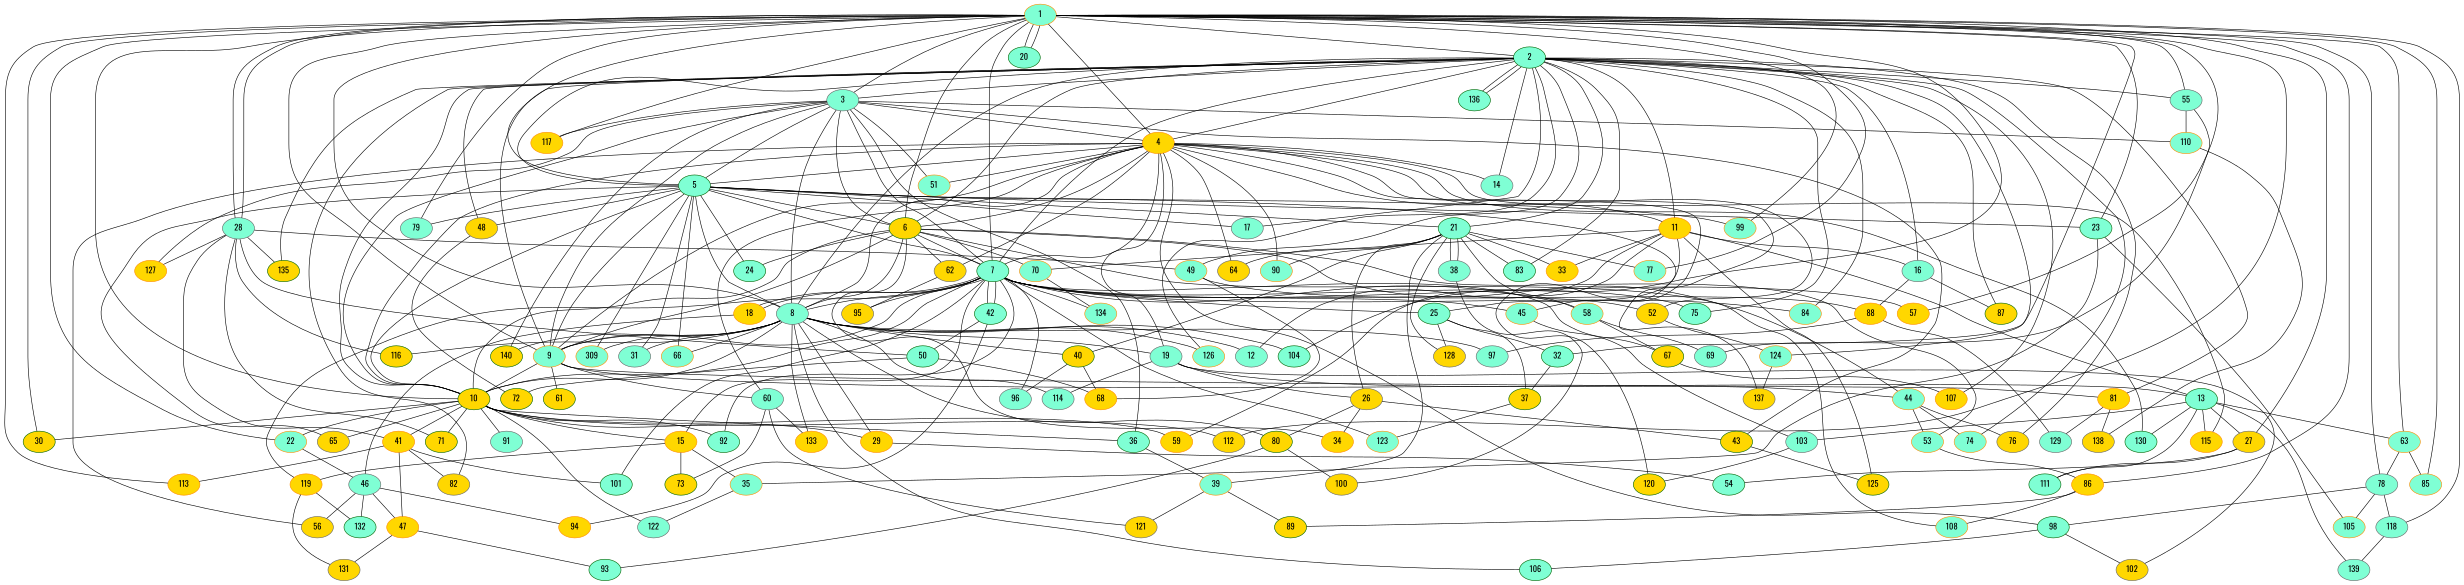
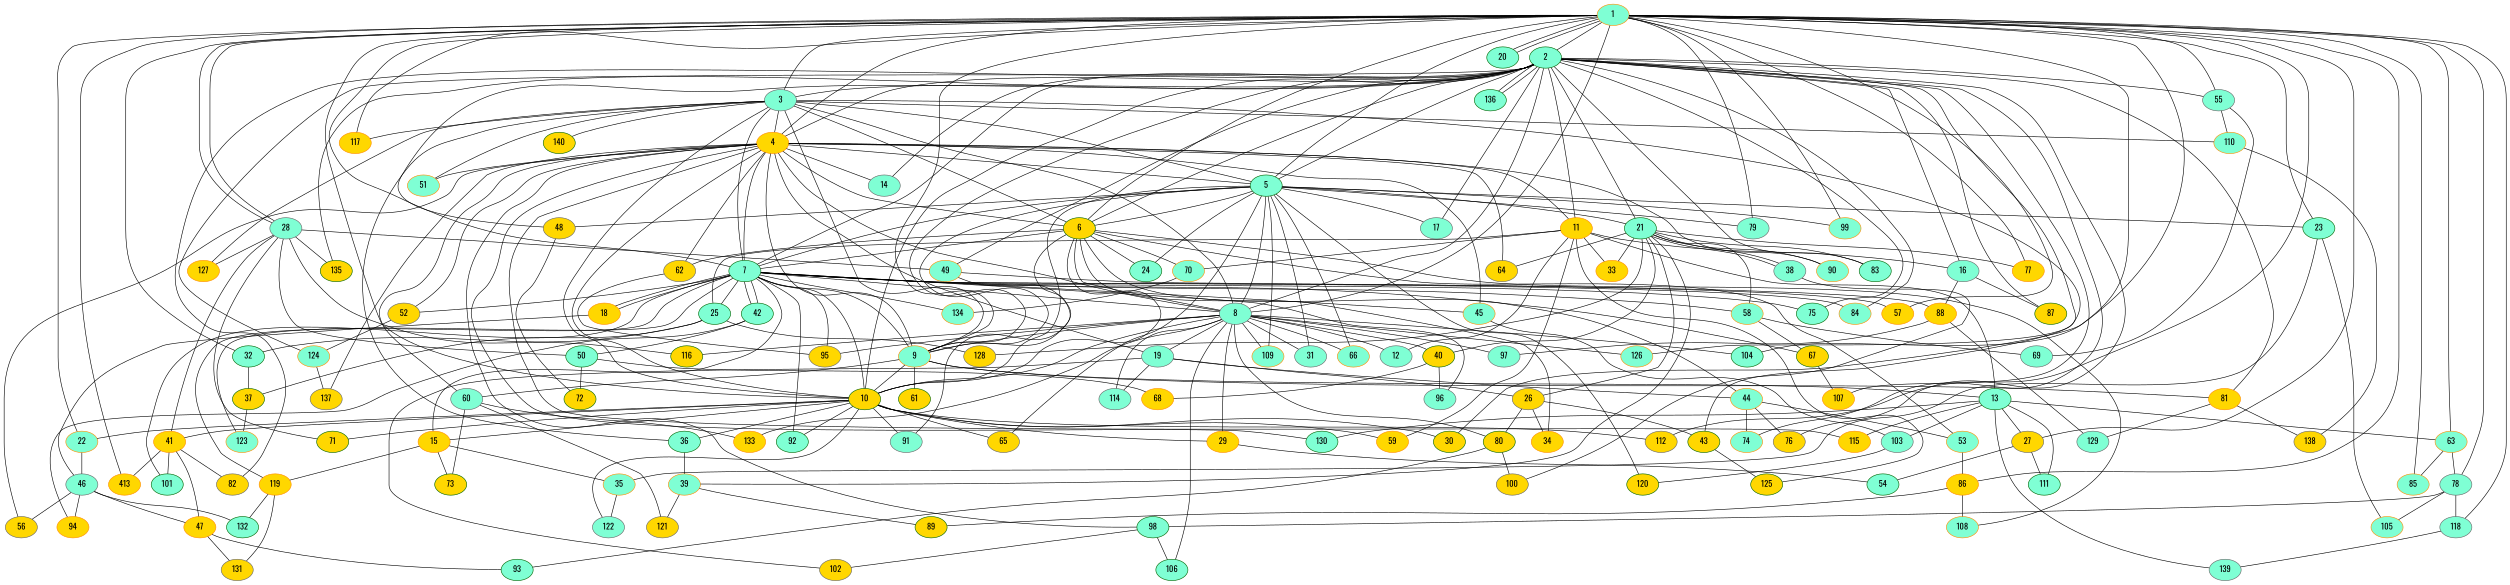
(1650, 271) -> (2028, 271)
(649, 335) -> (944, 340)
(592, 356) -> (1268, 356)
(1310, 371) -> (951, 354)
(184, 485) -> (125, 485)
